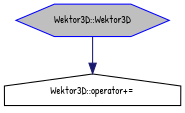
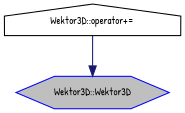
(93, 50) -> (93, 51)
